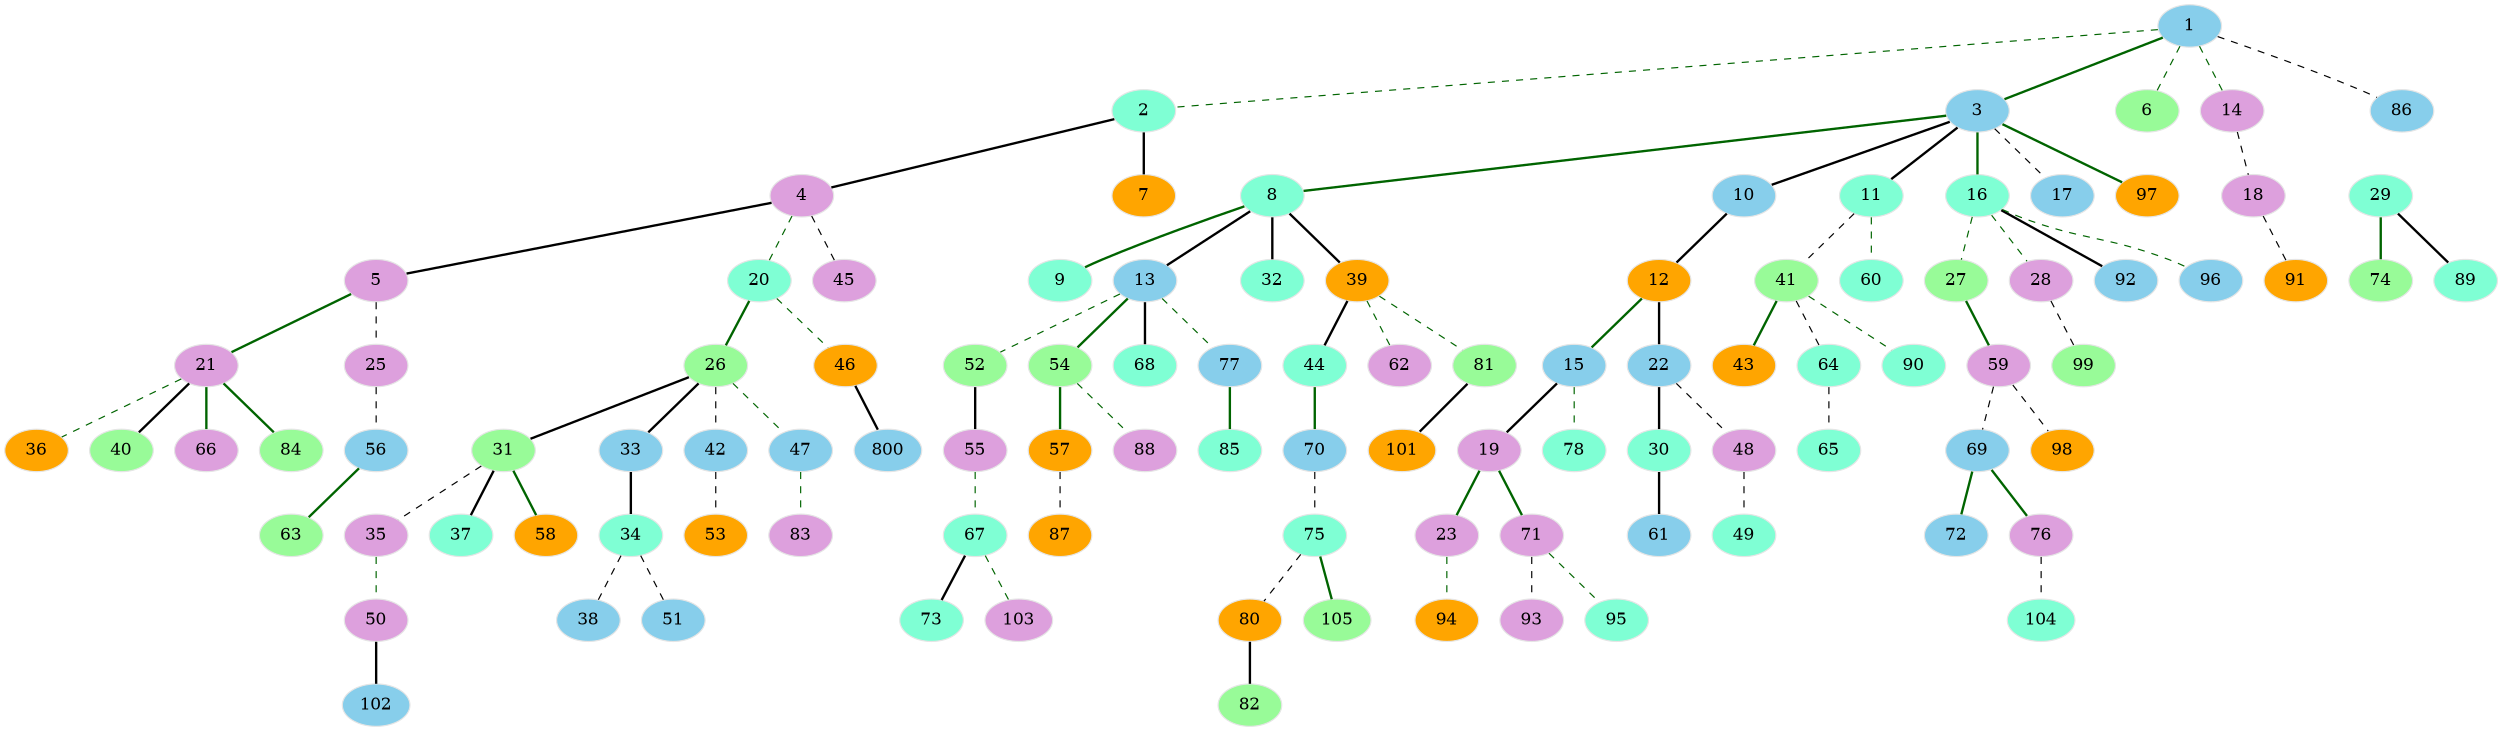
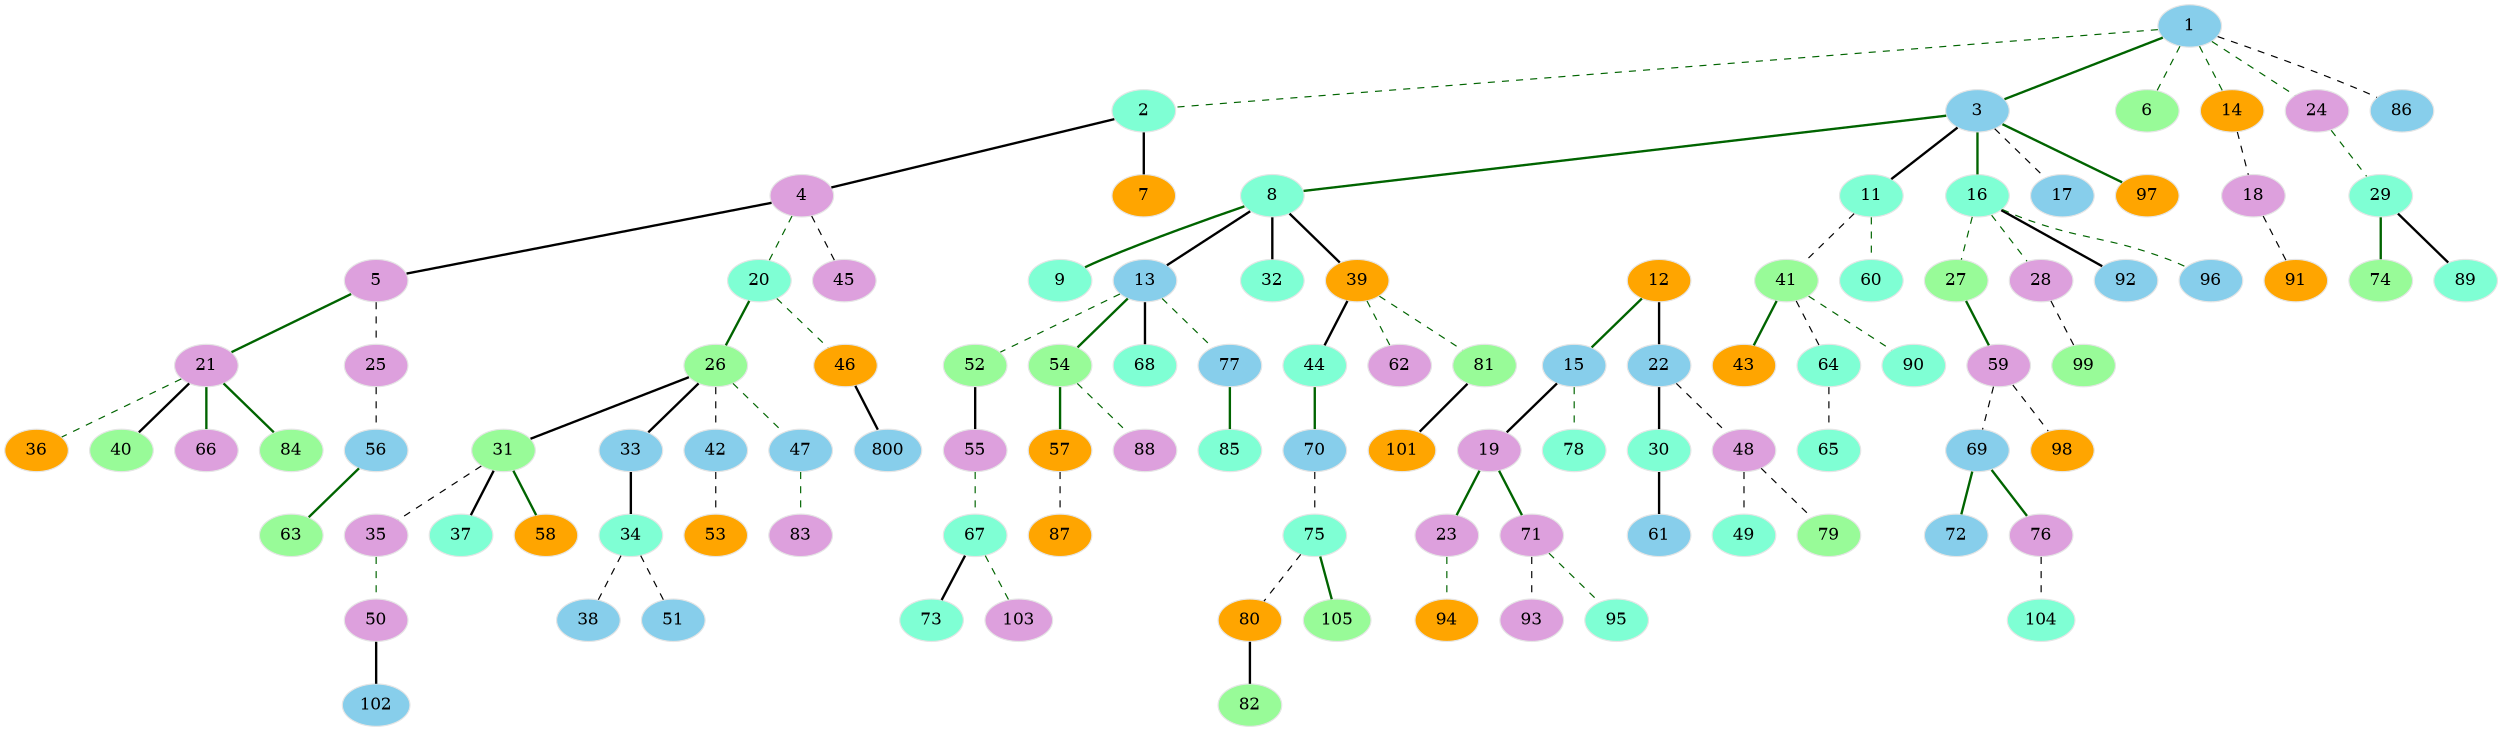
(2232, 111) -> (2232, 111)
none -> (2317, 111)
(1744, 196) -> none
none -> (1829, 535)
